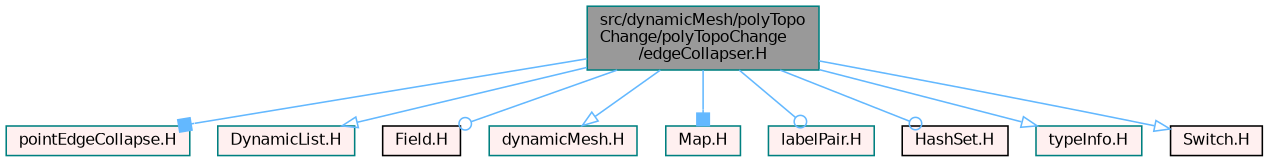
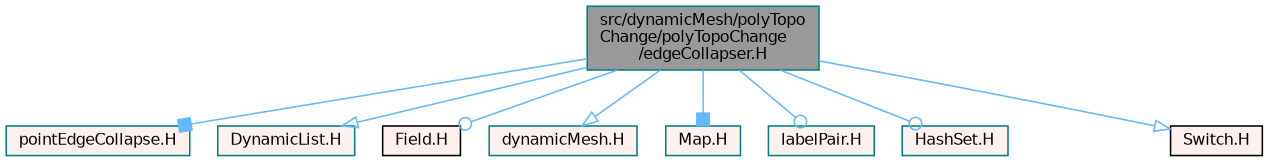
(955, 141) -> (955, 141)
(1089, 141) -> none
